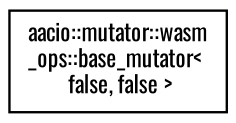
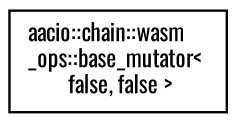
(118, 61) -> (118, 61)
